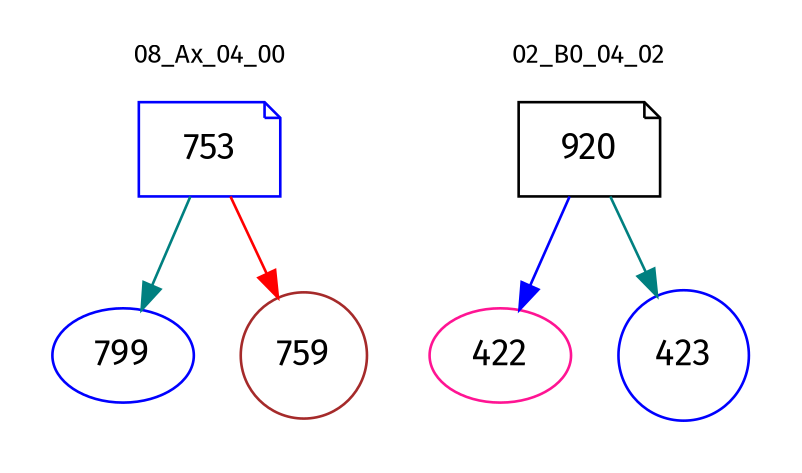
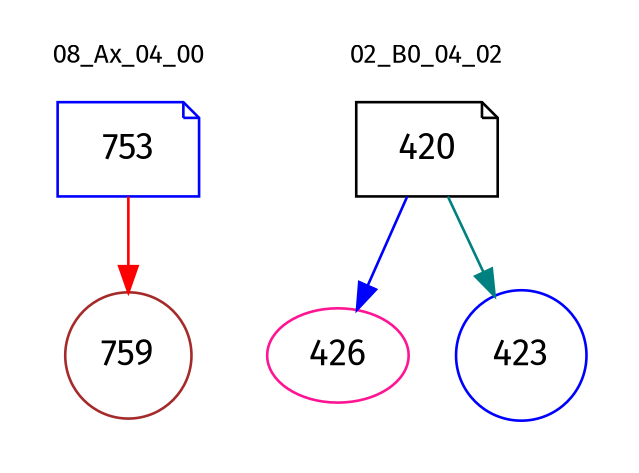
(589, 149) -> (427, 149)
(123, 355) -> none
(500, 355) -> (338, 355)
